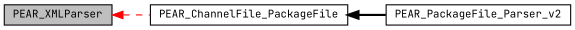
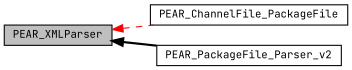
(372, 15) -> (140, 44)
